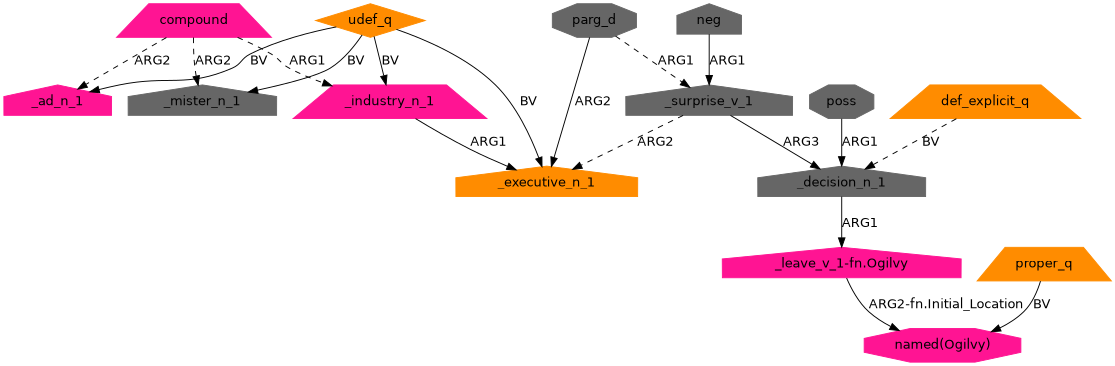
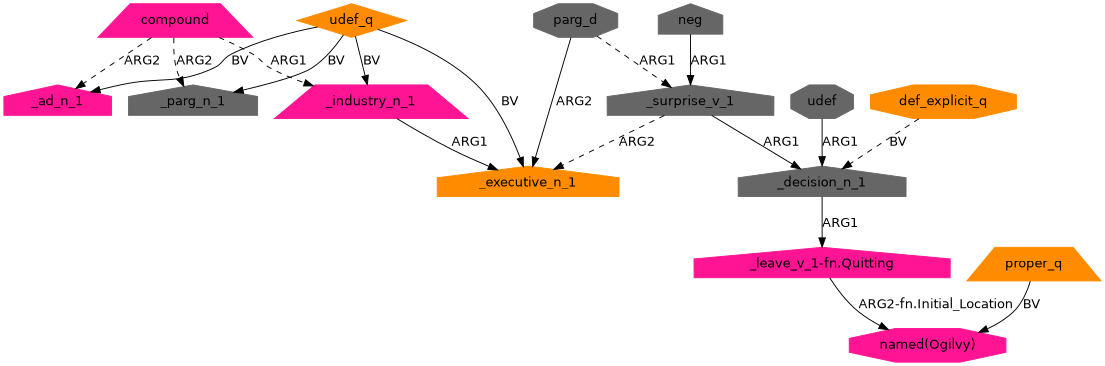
(202, 102) -> (193, 102)
(842, 102) -> (822, 102)
(985, 102) -> (943, 102)
(802, 142) -> (782, 142)
(842, 264) -> (822, 264)
